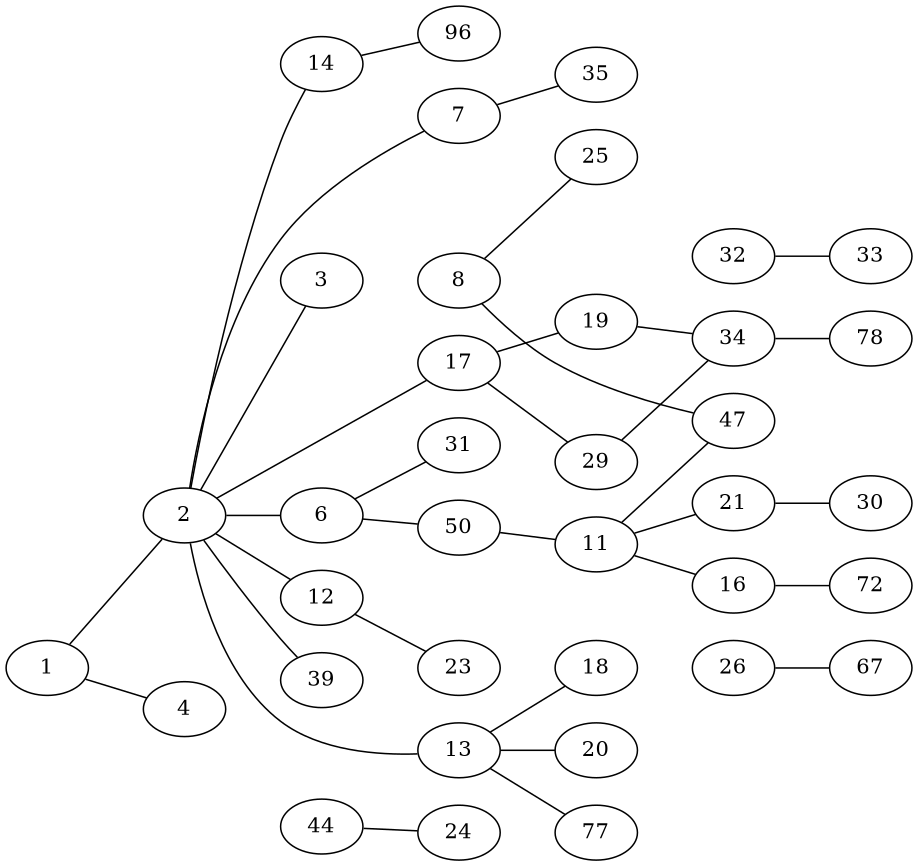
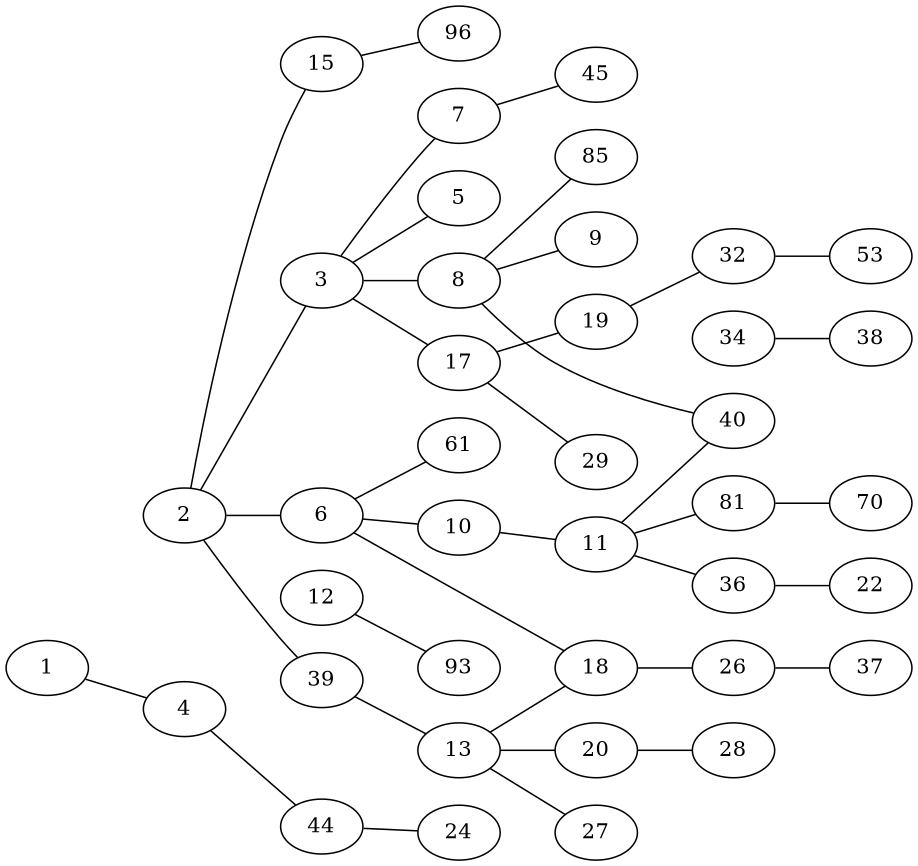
(322, 64) -> (322, 64)
(596, 75) -> (596, 75)
(596, 157) -> (596, 157)
none -> (459, 198)
none -> (596, 239)
(871, 256) -> (871, 256)
(257, 276) -> (386, 196)
none -> (391, 281)
(665, 330) -> (665, 289)
(871, 339) -> (871, 339)
(669, 396) -> none
(734, 421) -> (734, 421)
(322, 439) -> (390, 322)
(459, 445) -> (459, 445)
(734, 503) -> (734, 503)
(871, 503) -> (871, 503)
(459, 528) -> (459, 528)
(253, 557) -> none
(734, 586) -> (734, 586)
(871, 586) -> (871, 586)
(116, 592) -> none
none -> (459, 592)
(459, 668) -> (459, 668)
none -> (665, 668)
(871, 668) -> (871, 668)
(259, 701) -> (391, 715)
none -> (734, 750)
none -> (253, 768)
(596, 833) -> (596, 833)
